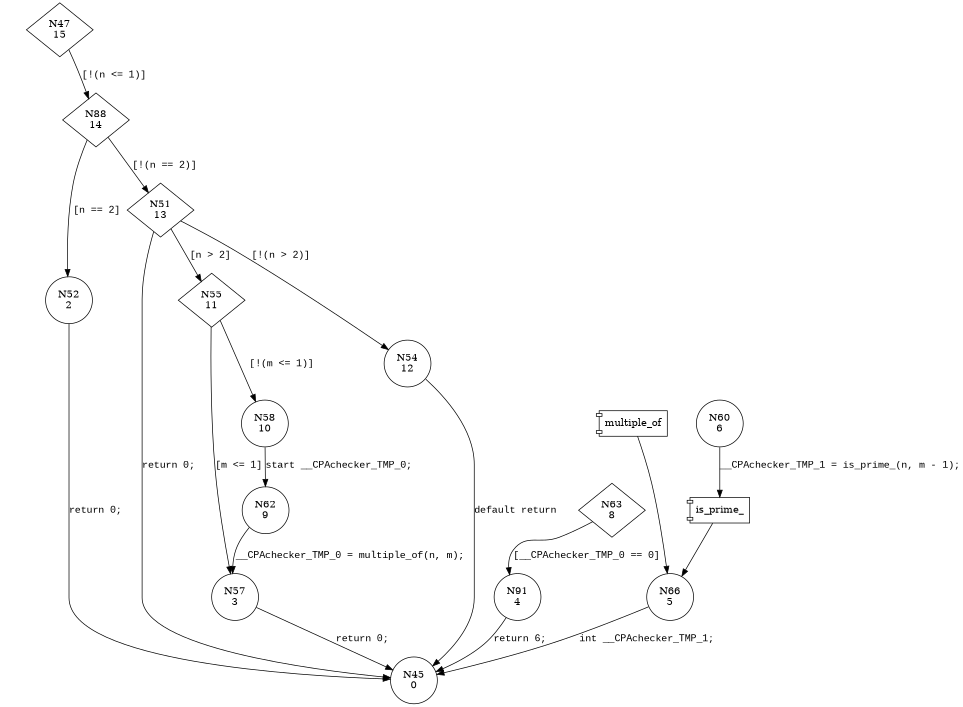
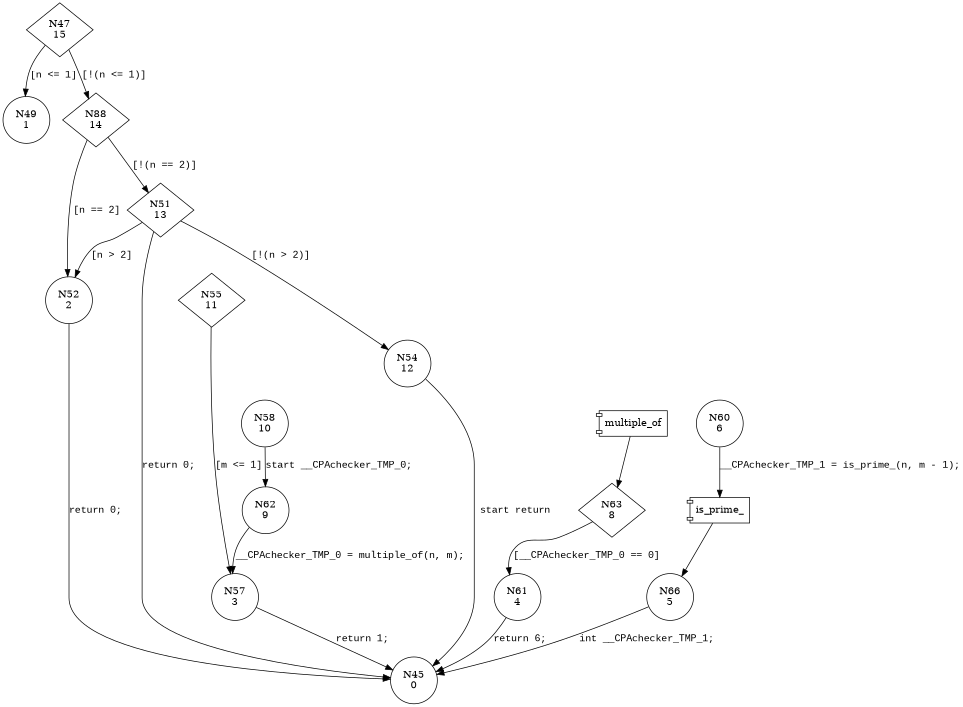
none -> (26, 120)
(184, 252) -> (106, 242)
(236, 358) -> none
(655, 500) -> (625, 458)
(515, 510) -> (515, 510)
(518, 597) -> (518, 597)
(362, 639) -> (362, 639)
